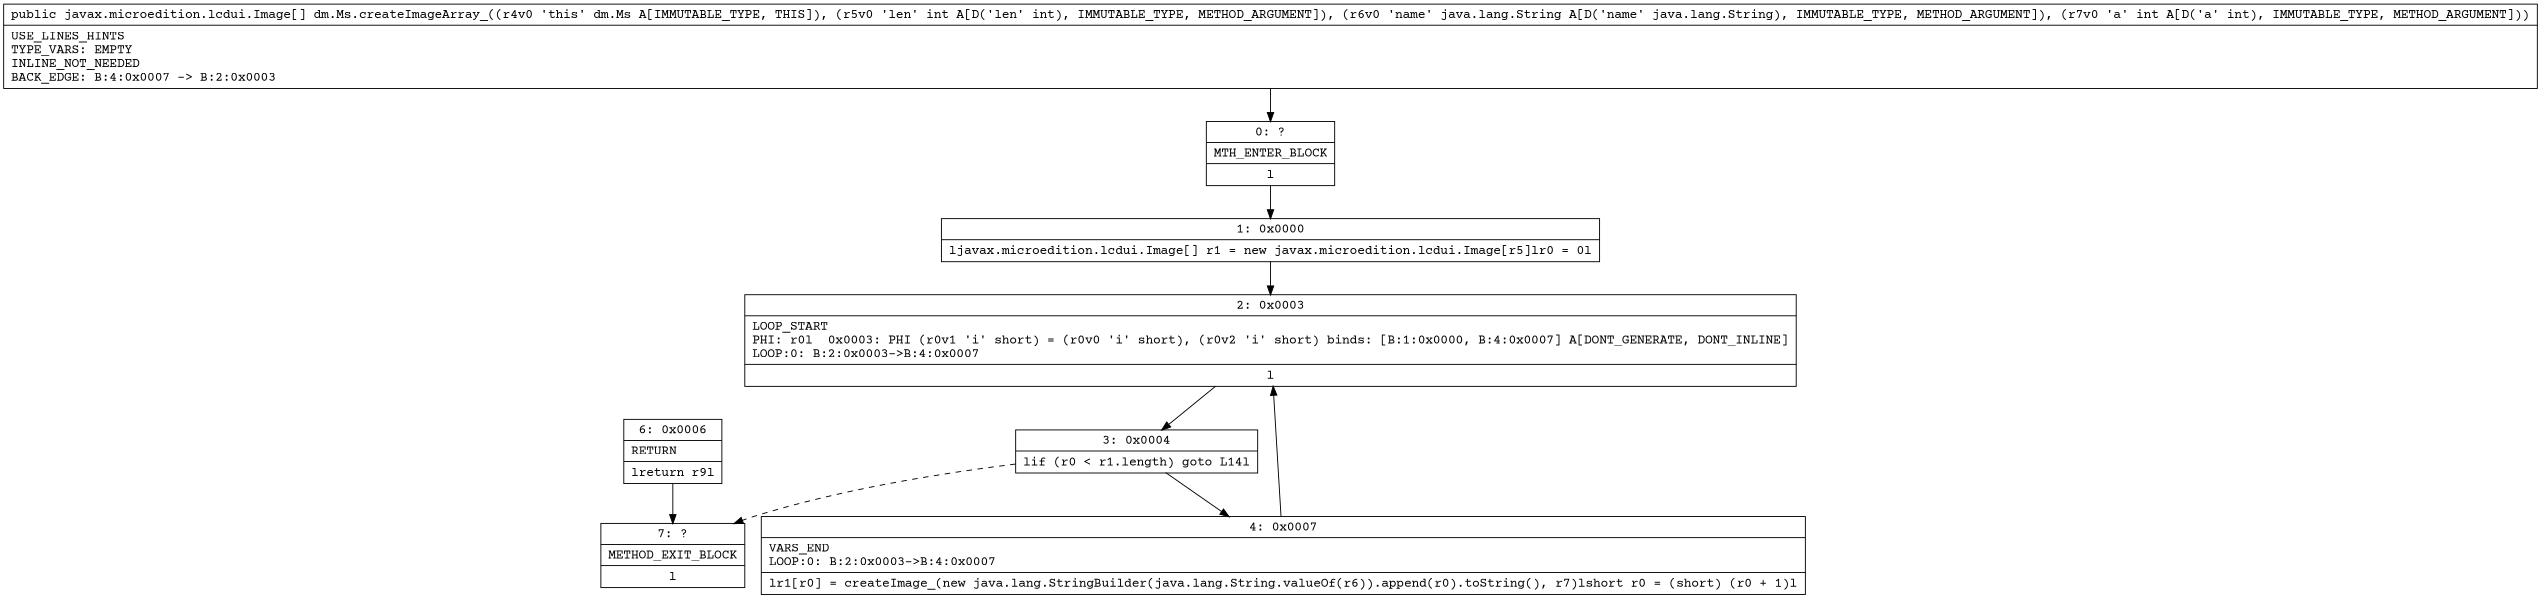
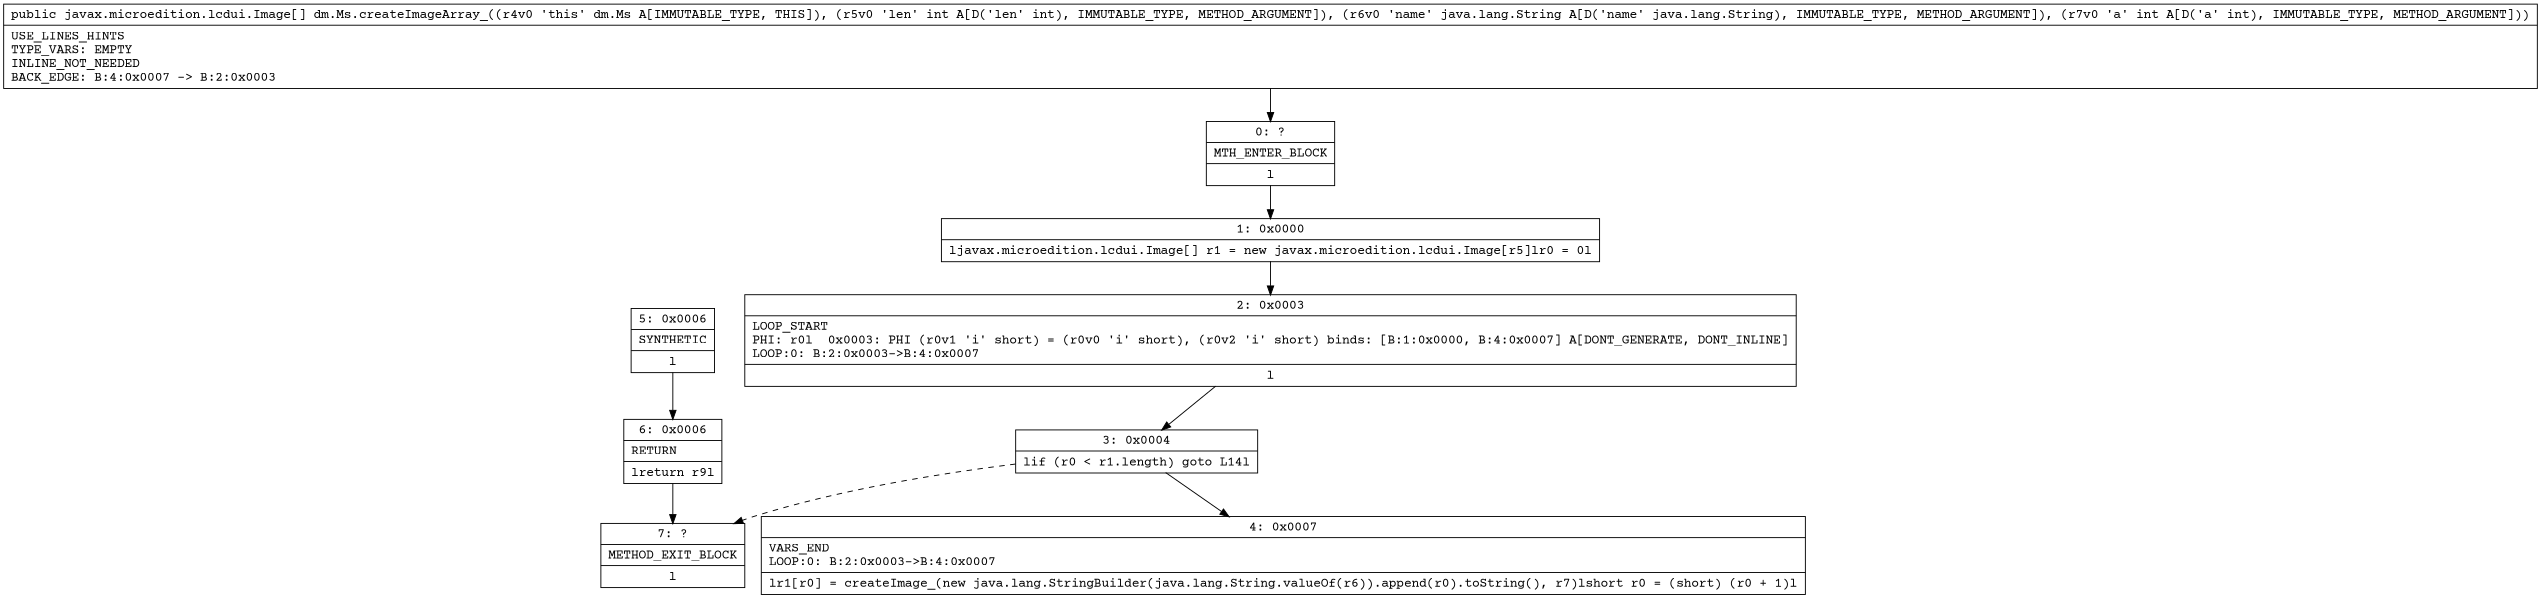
none -> (673, 341)
(1277, 456) -> none
